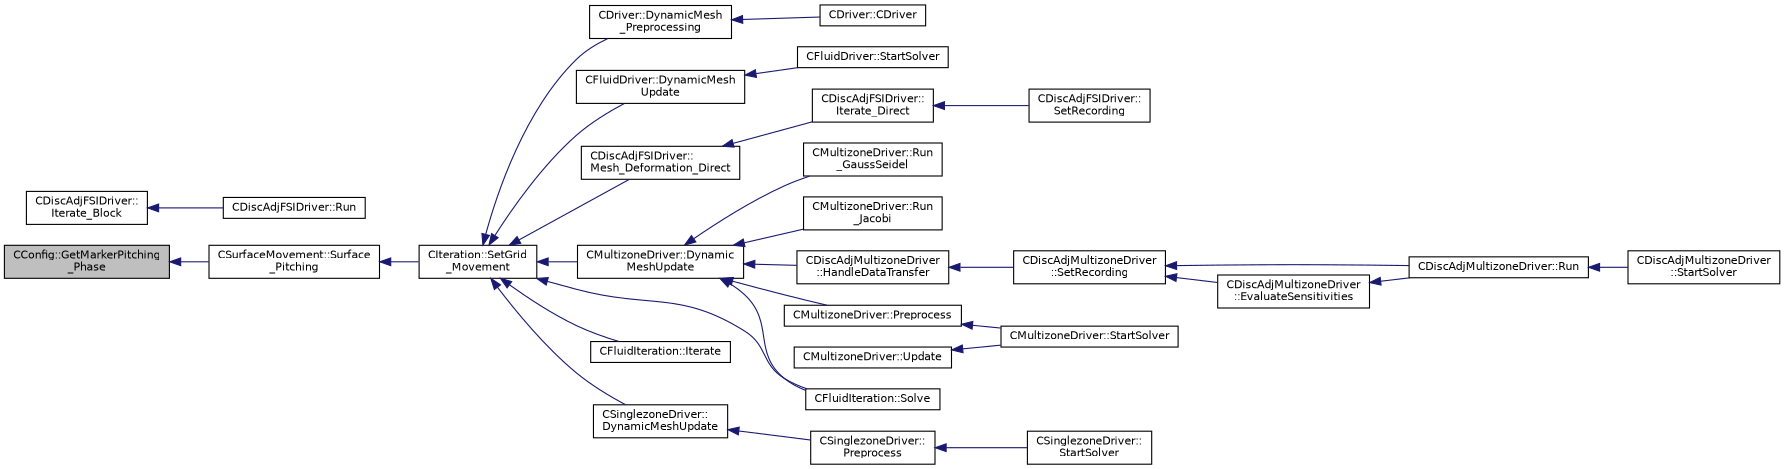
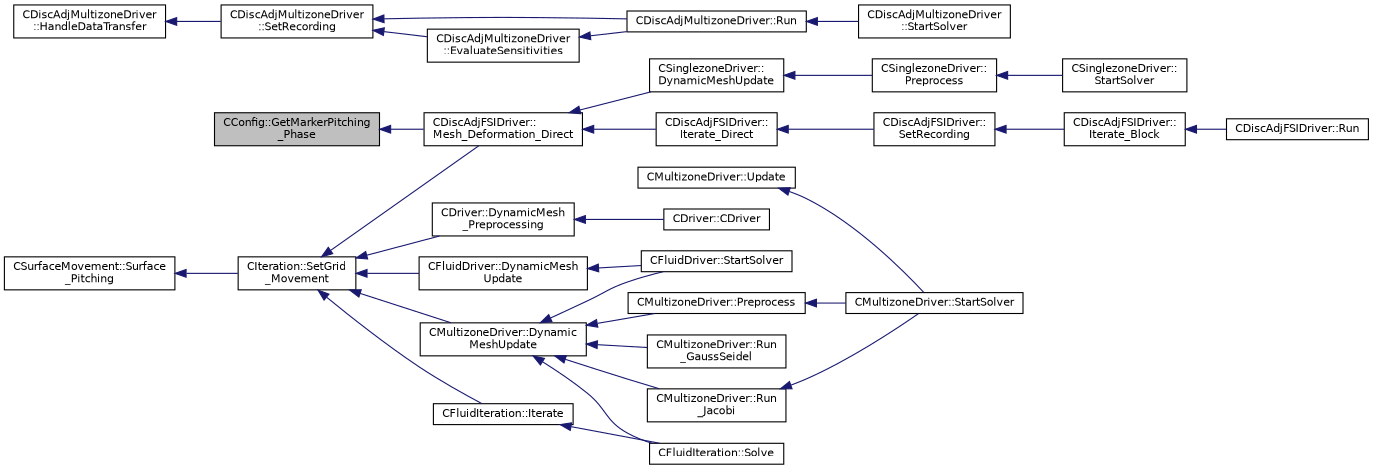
none -> (1035, 129)
(195, 262) -> (407, 129)
(776, 265) -> (606, 292)
(691, 307) -> (615, 435)
(555, 353) -> (615, 101)
none -> (857, 353)
